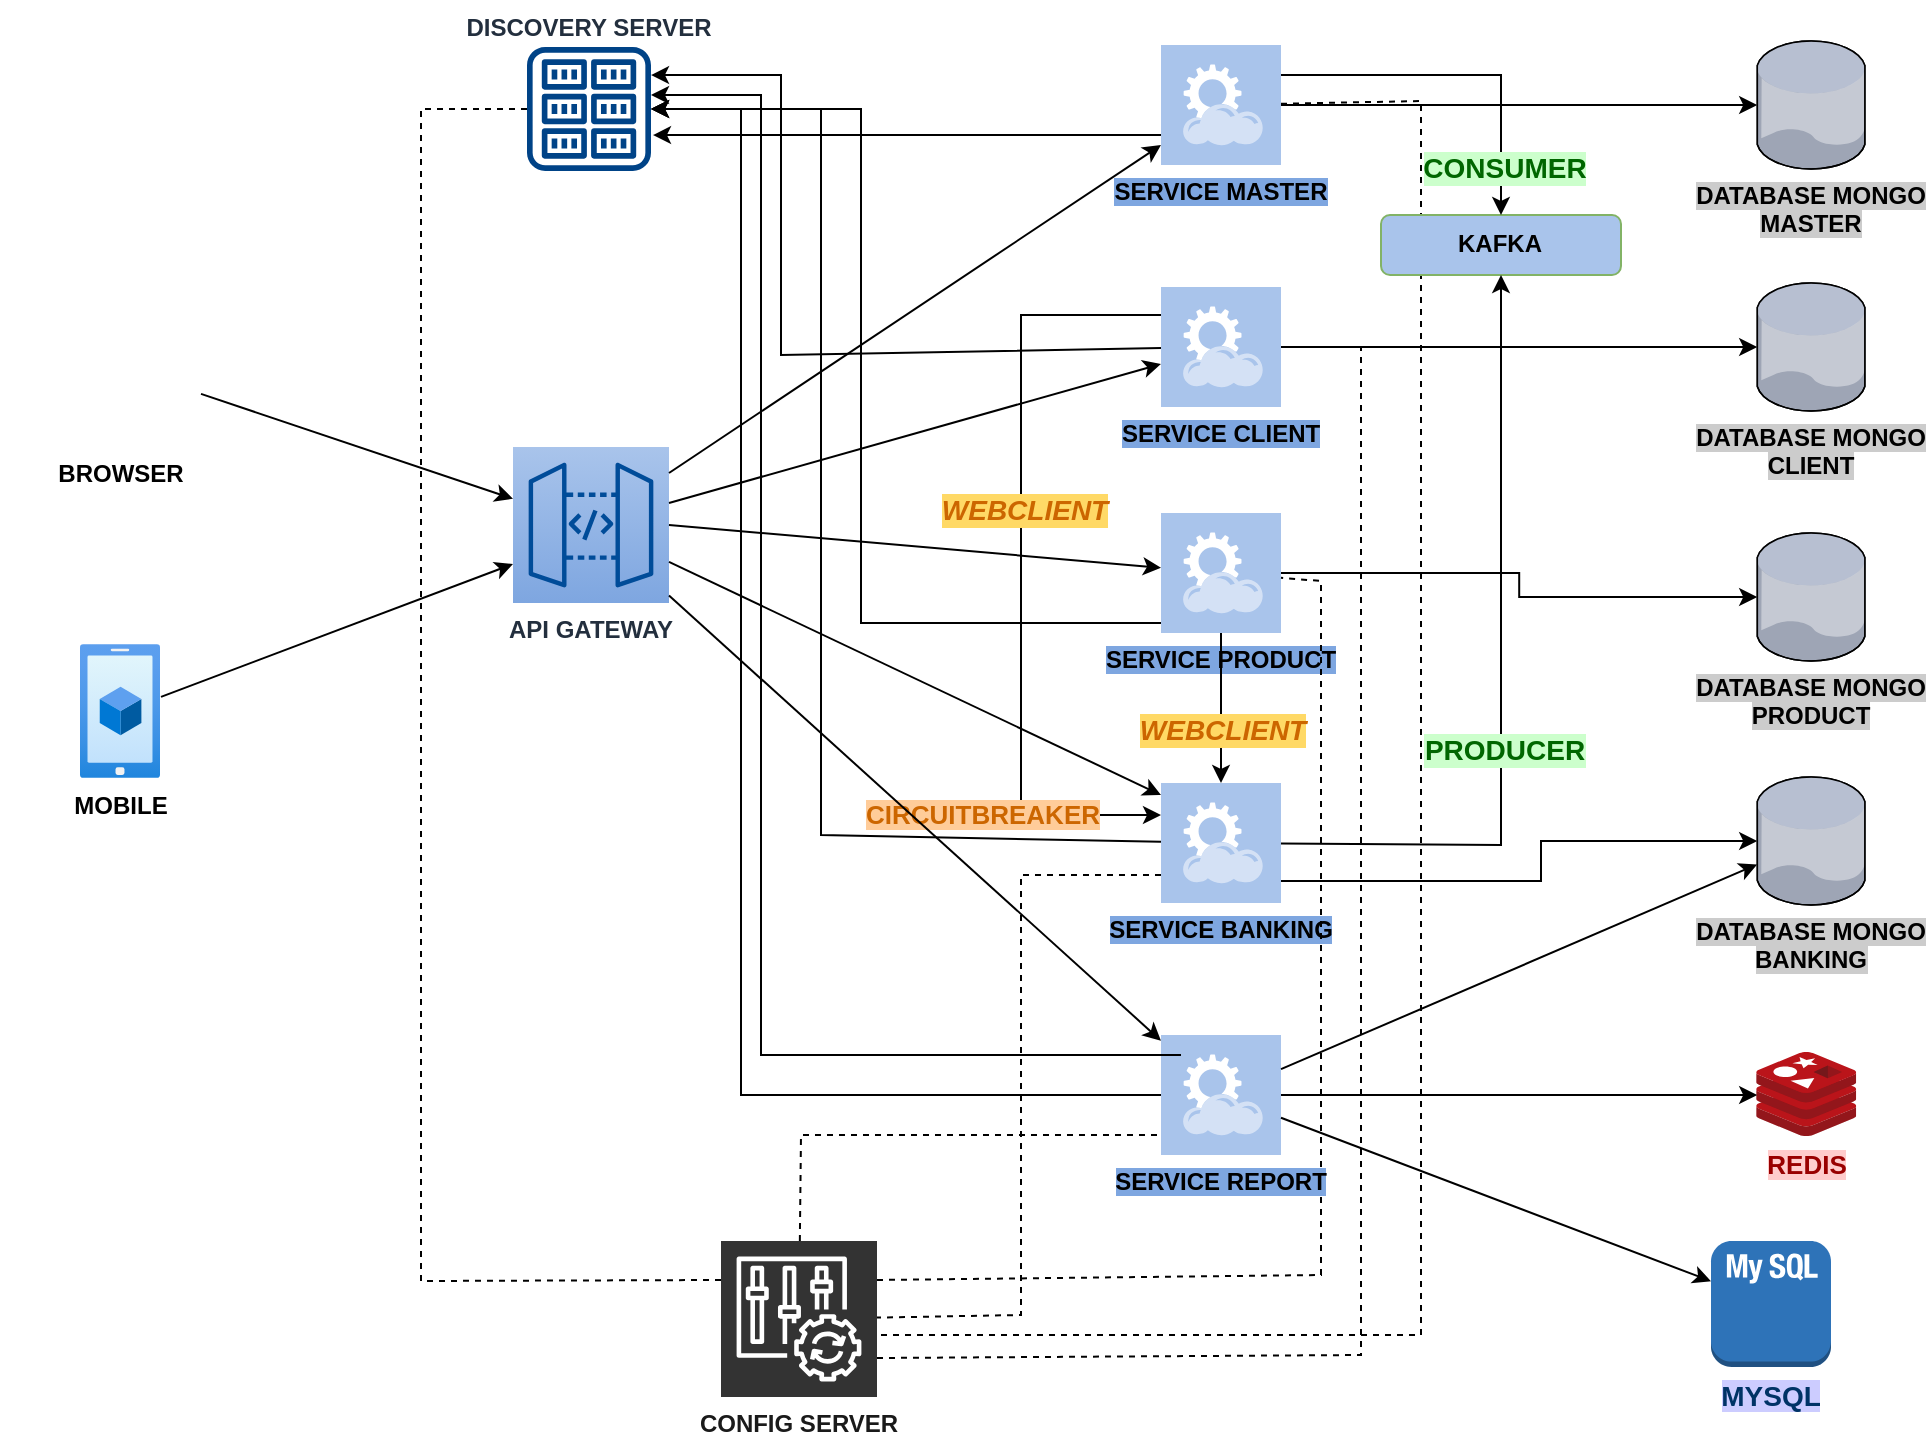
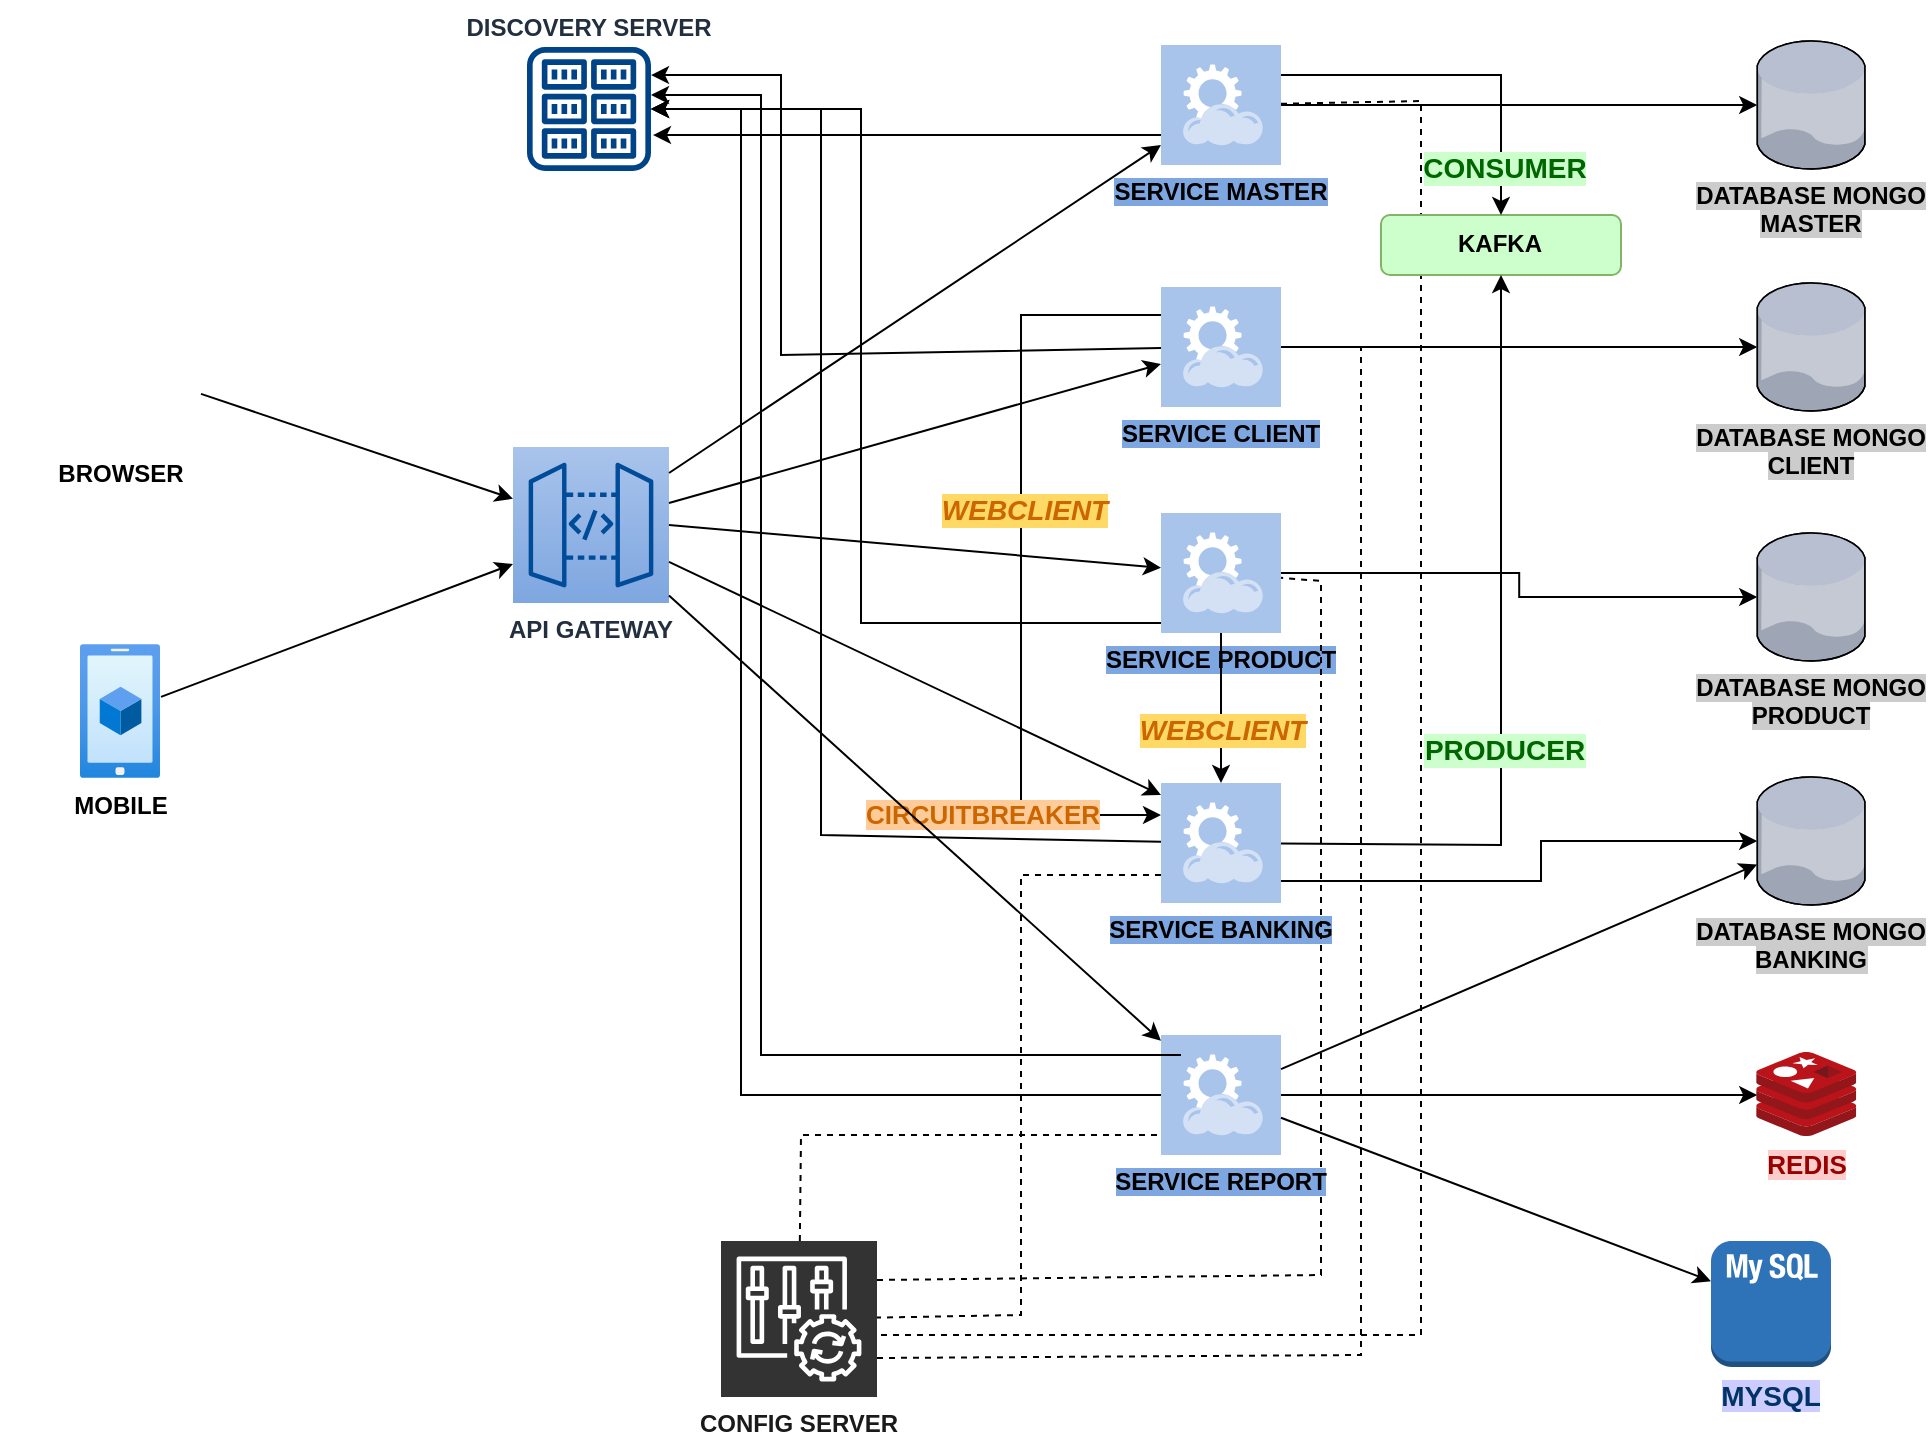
(1501, 245) -> (1501, 245)
(421, 793) -> none
